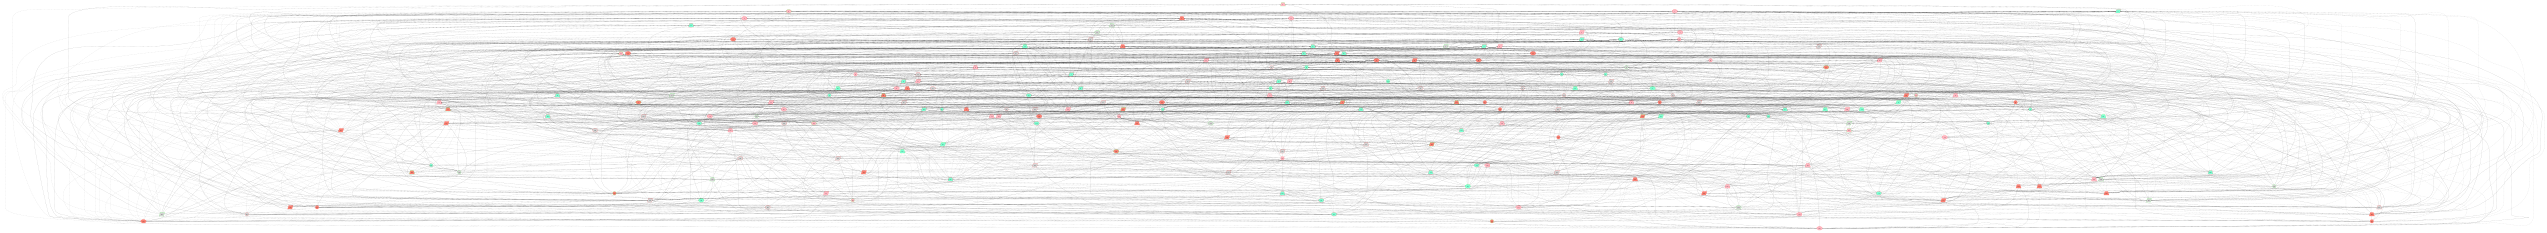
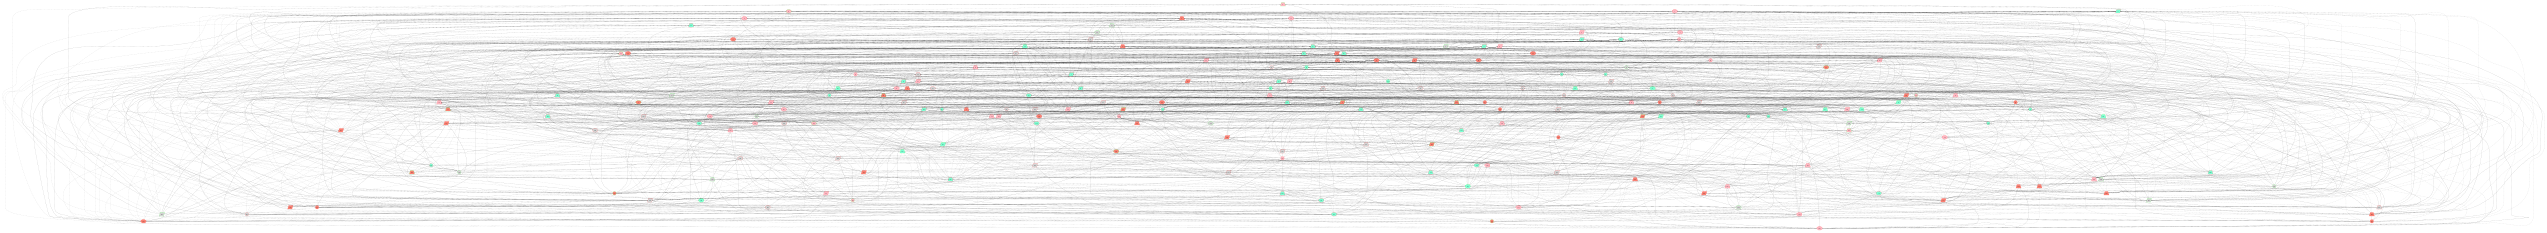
(1188, 81) -> (1188, 81)
